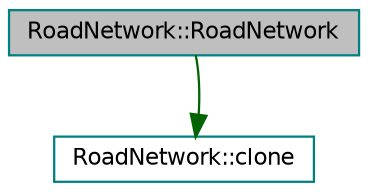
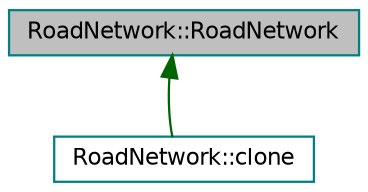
(199, 85) -> (169, 108)
